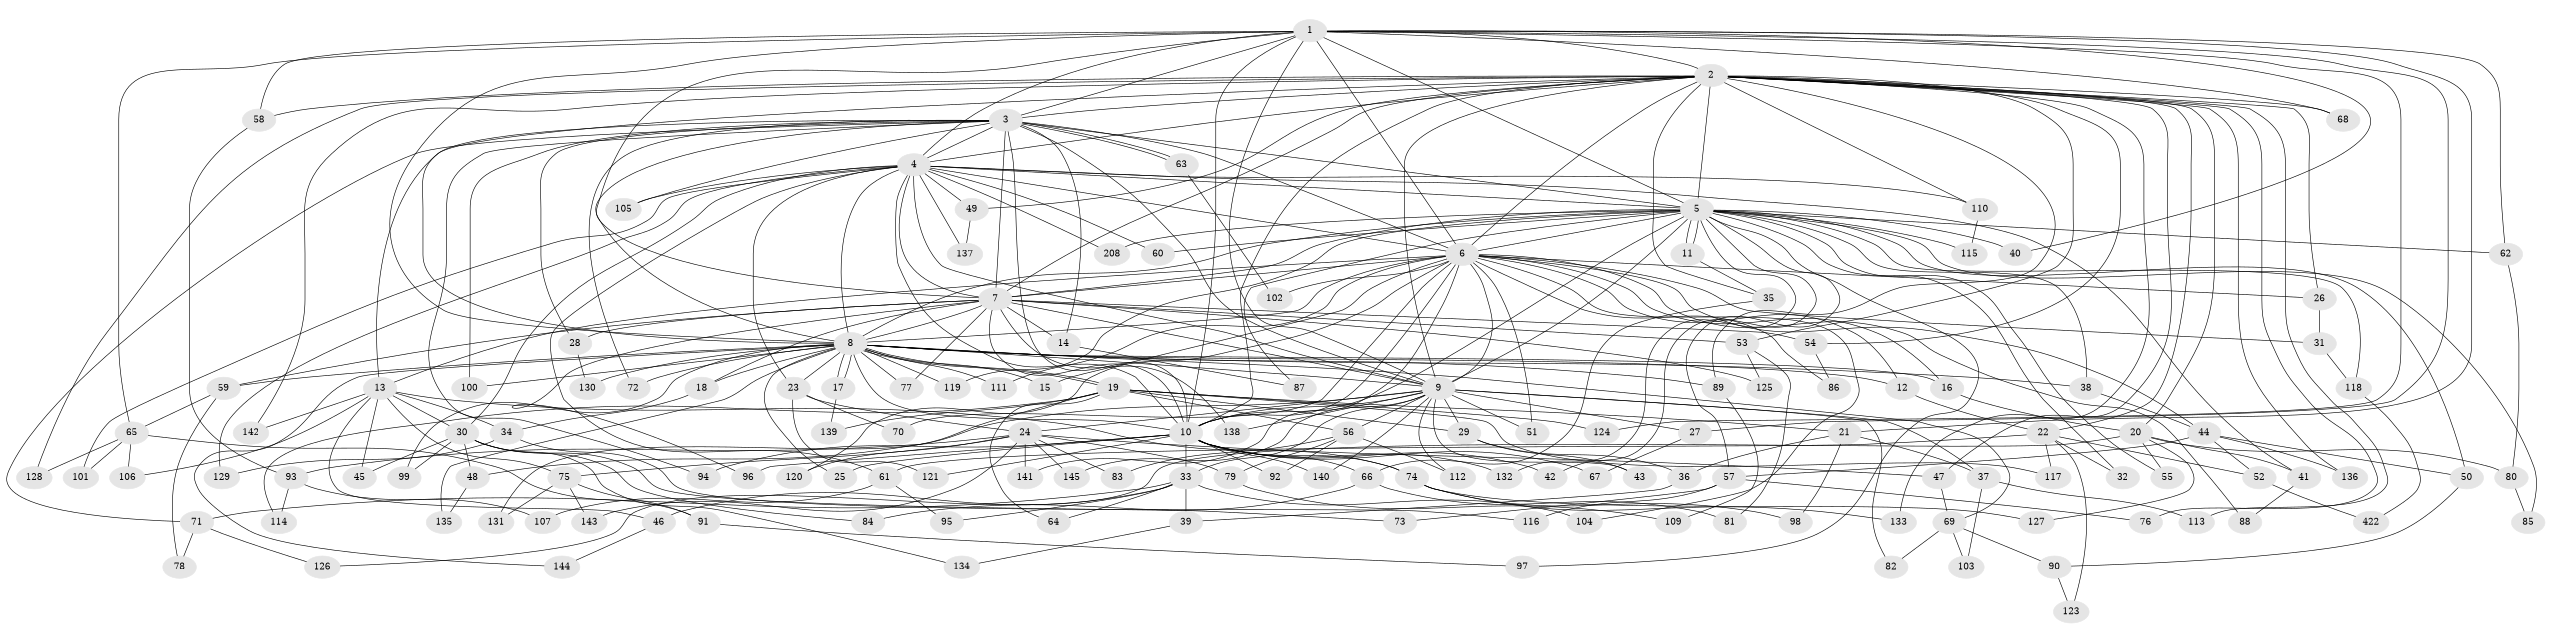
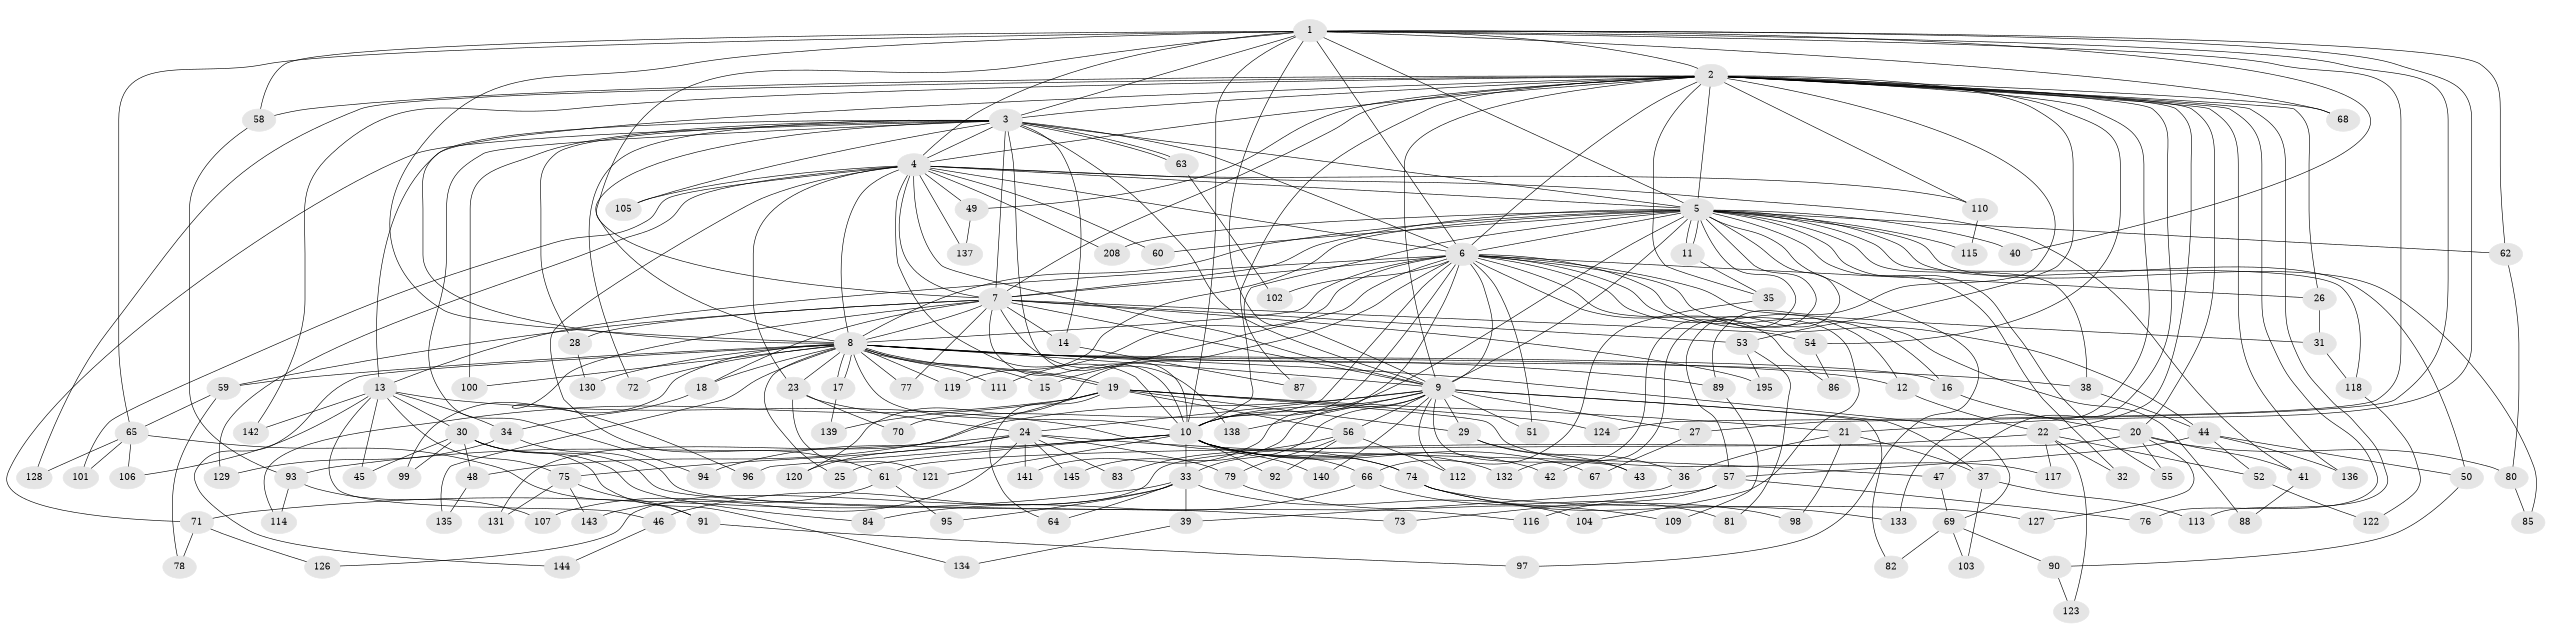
(654, 244) -> none
(1765, 388) -> (1765, 388)
(2371, 522) -> (2371, 522)
